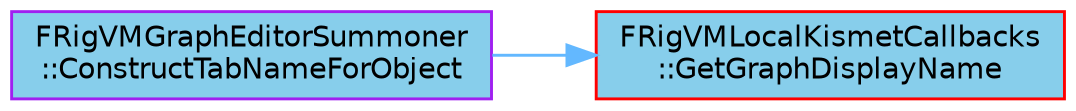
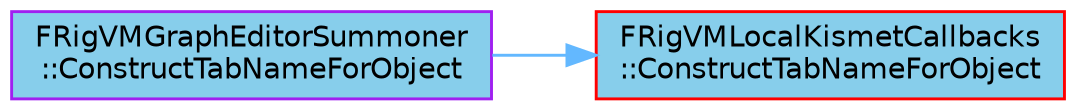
(830, 55) -> (830, 55)
